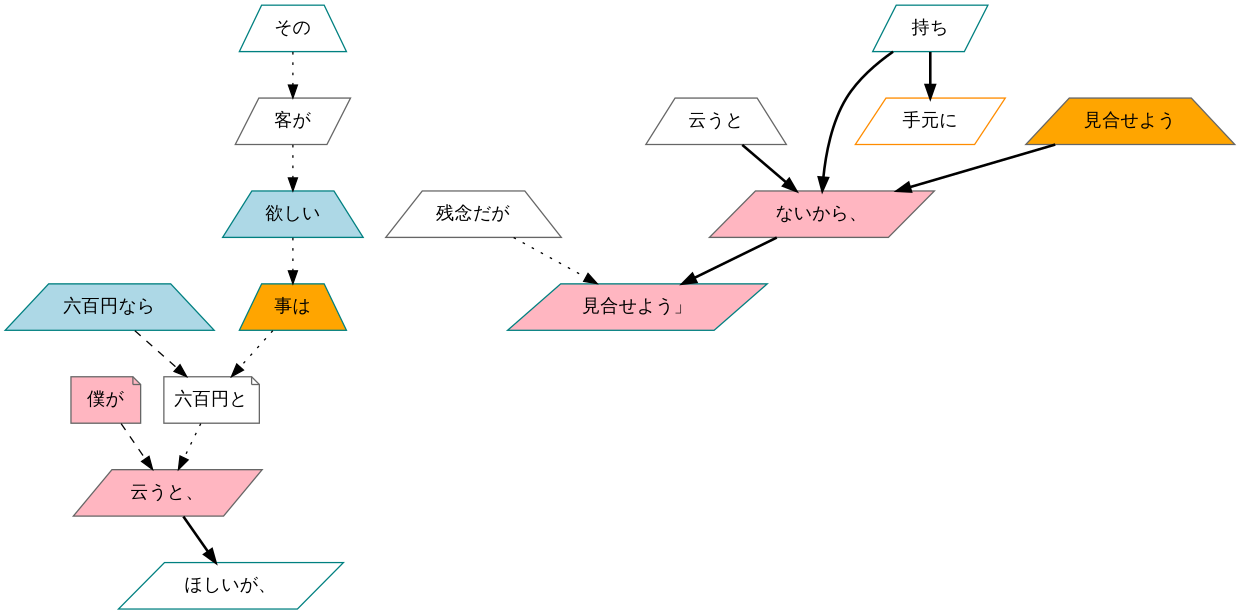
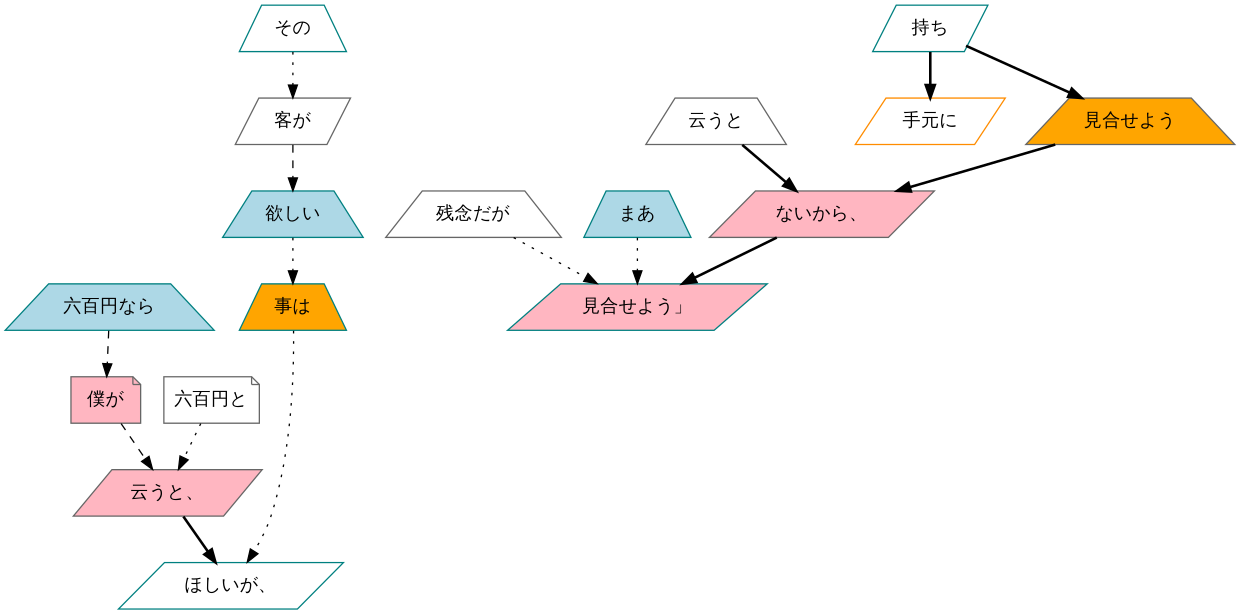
(842, 106) -> (1018, 69)
(293, 161) -> (293, 161)
none -> (637, 214)
(156, 349) -> (108, 347)
(256, 349) -> (287, 444)
